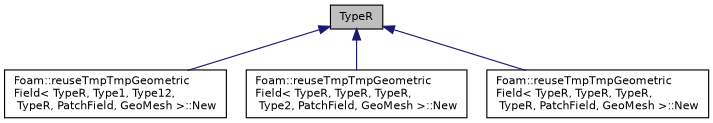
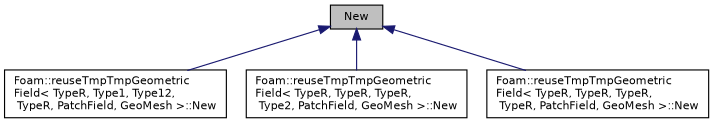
(357, 17) -> (357, 17)
